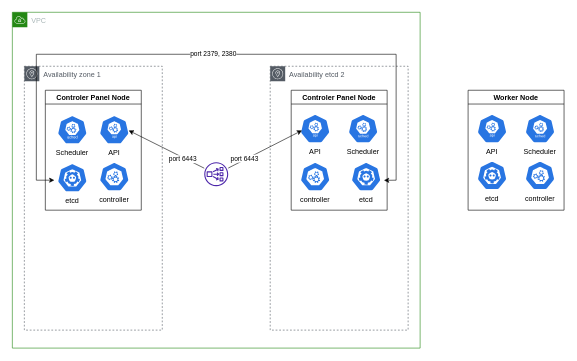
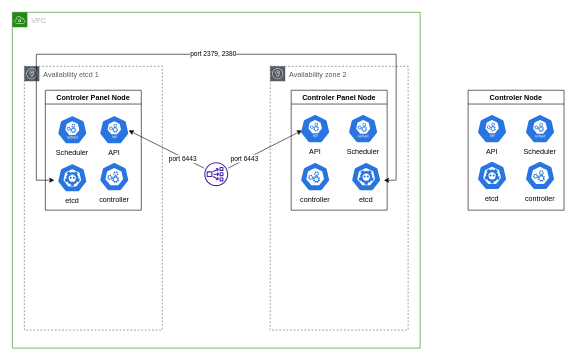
(75, 75) -> (75, 75)
(321, 75) -> (321, 75)
(516, 98) -> (516, 98)
